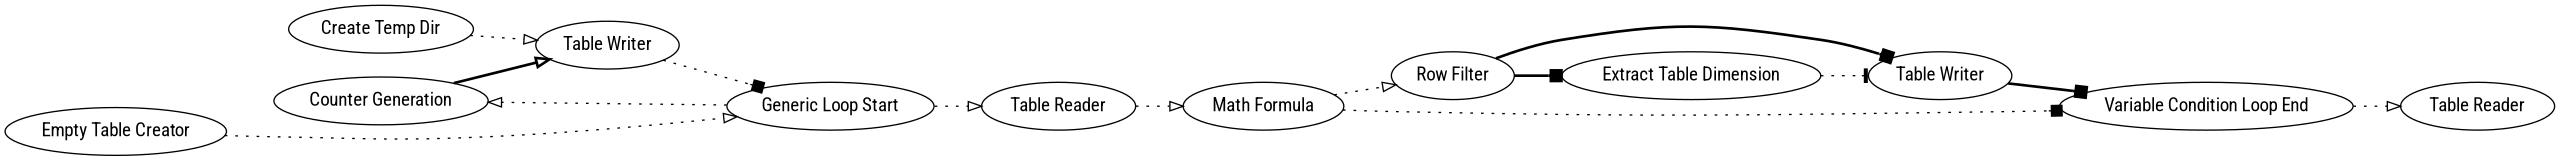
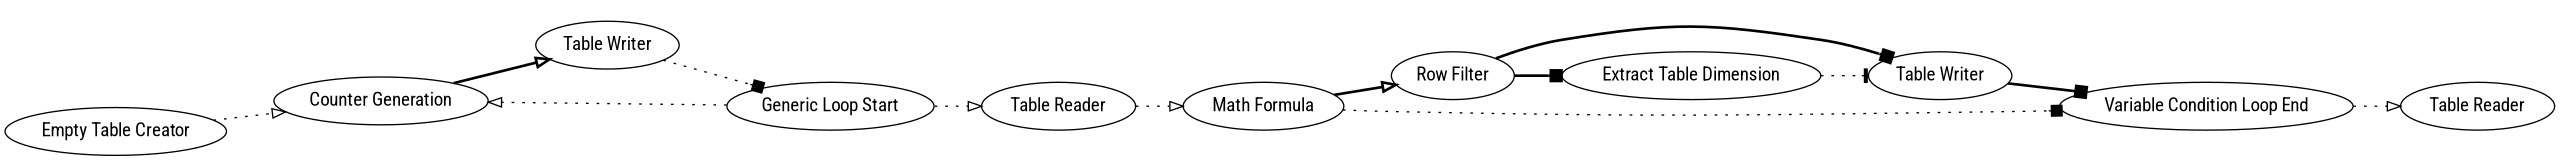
(381, 29) -> none
(1358, 91) -> (1358, 91)
(474, 137) -> (243, 117)
